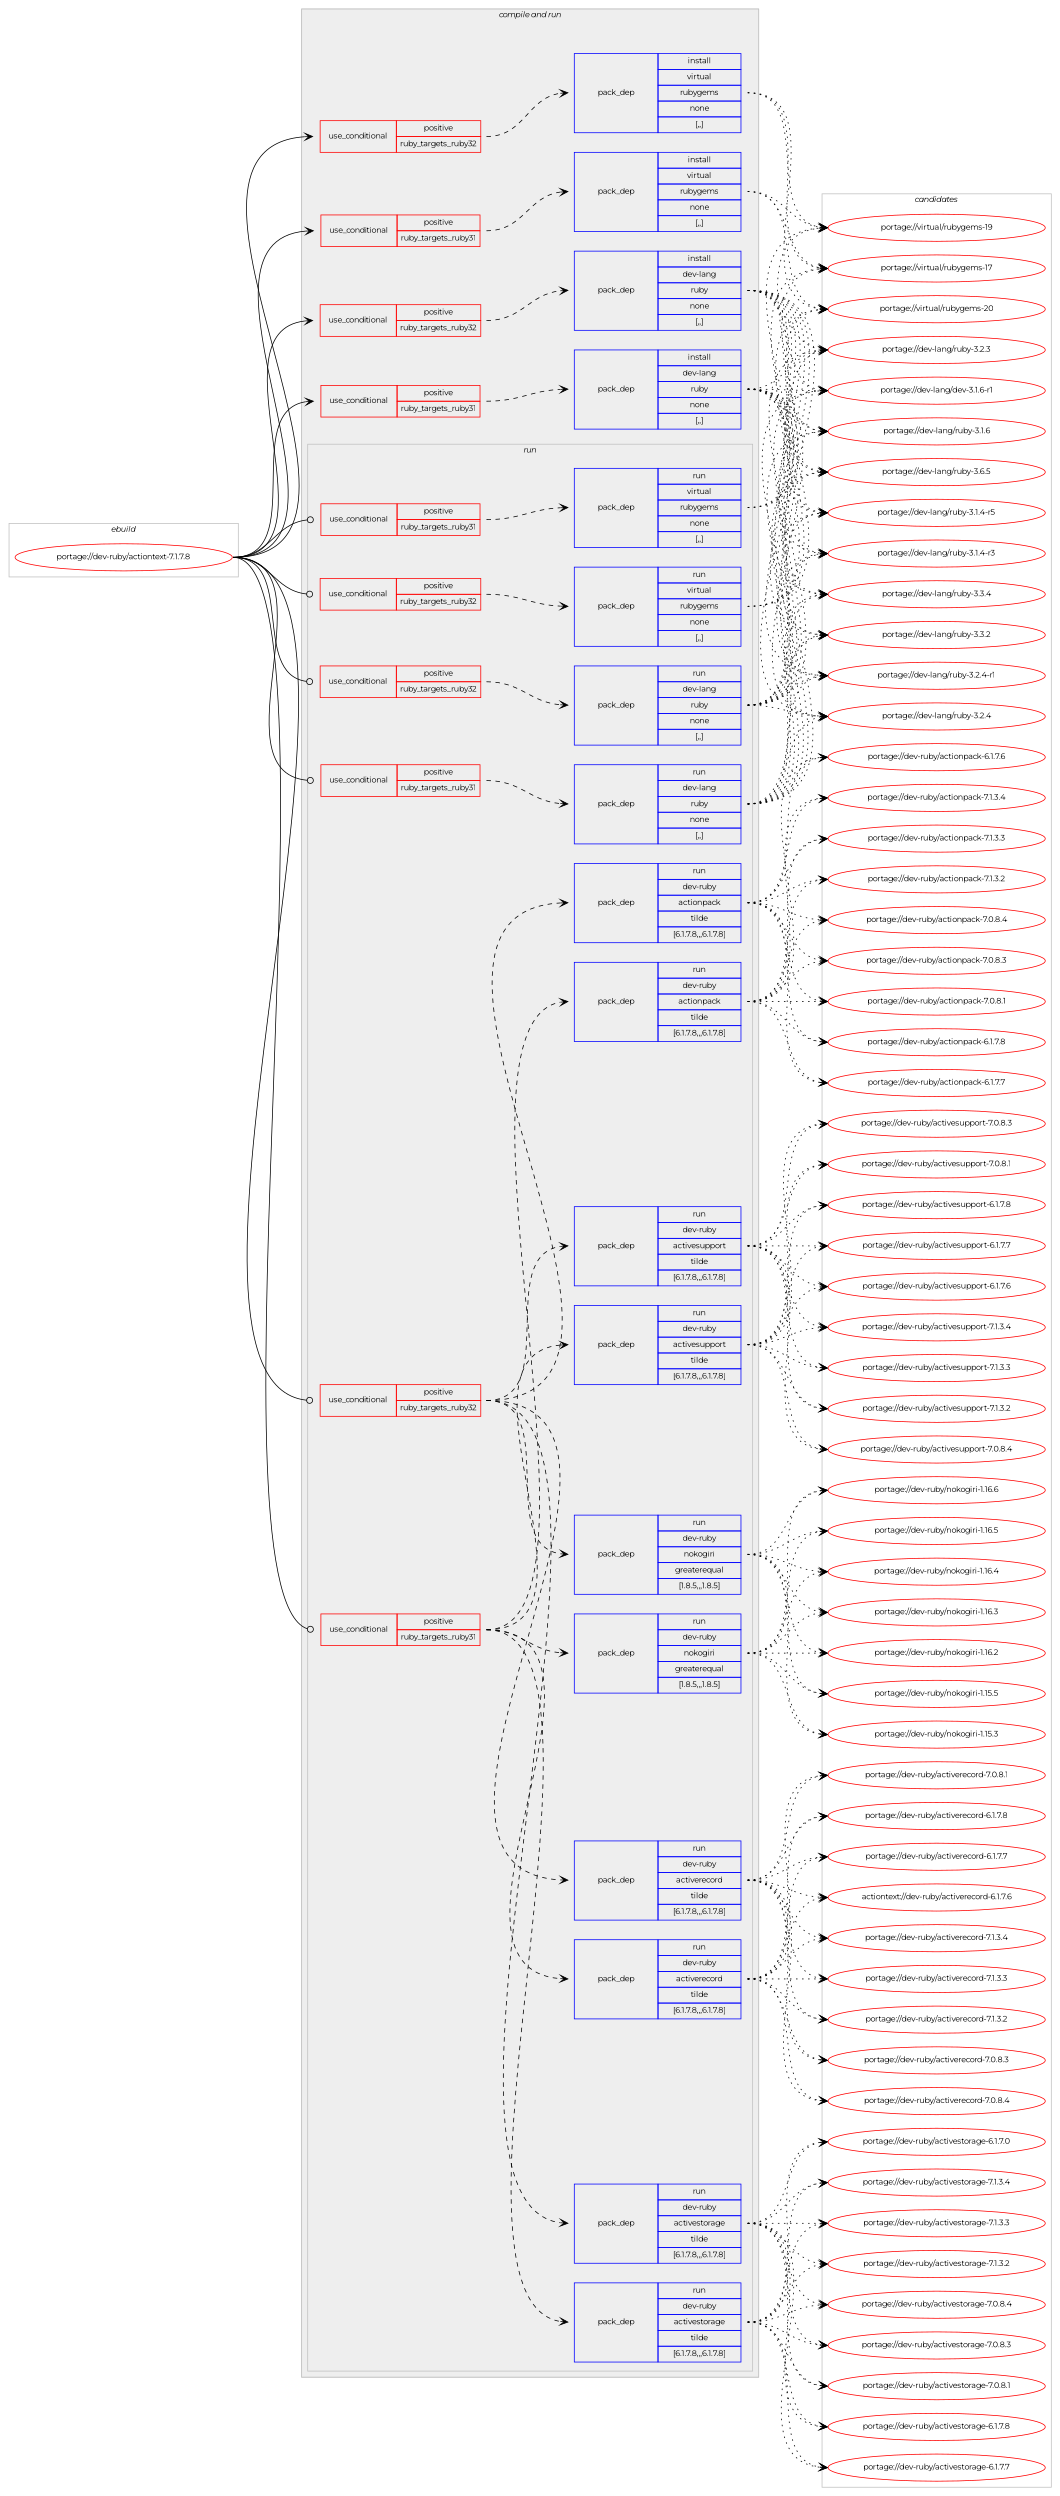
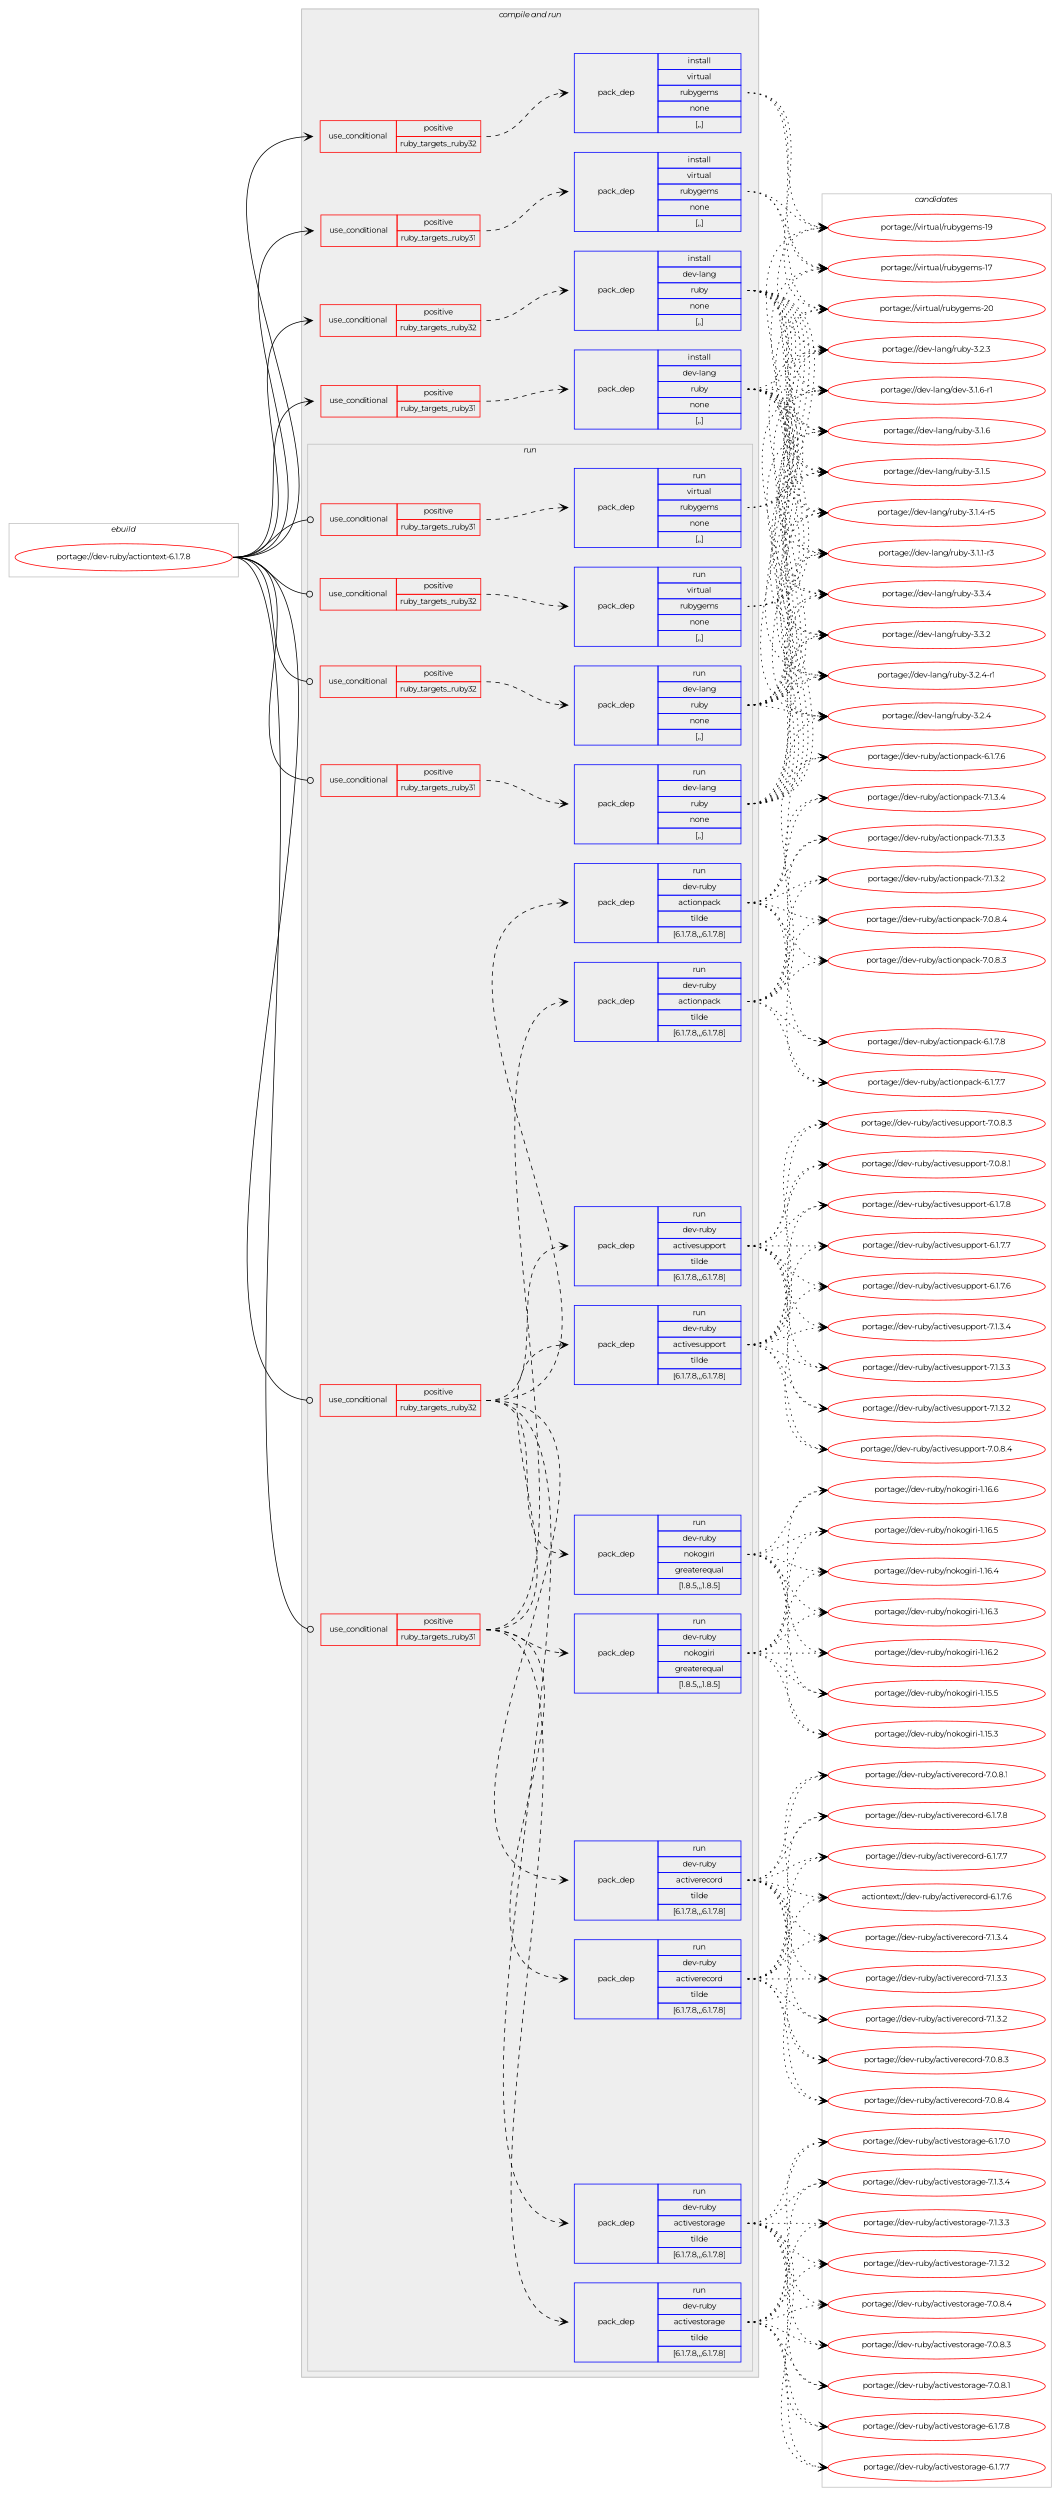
(937, 472) -> (937, 472)
(937, 554) -> (937, 554)
(124, 557) -> (124, 557)
(937, 1002) -> none
